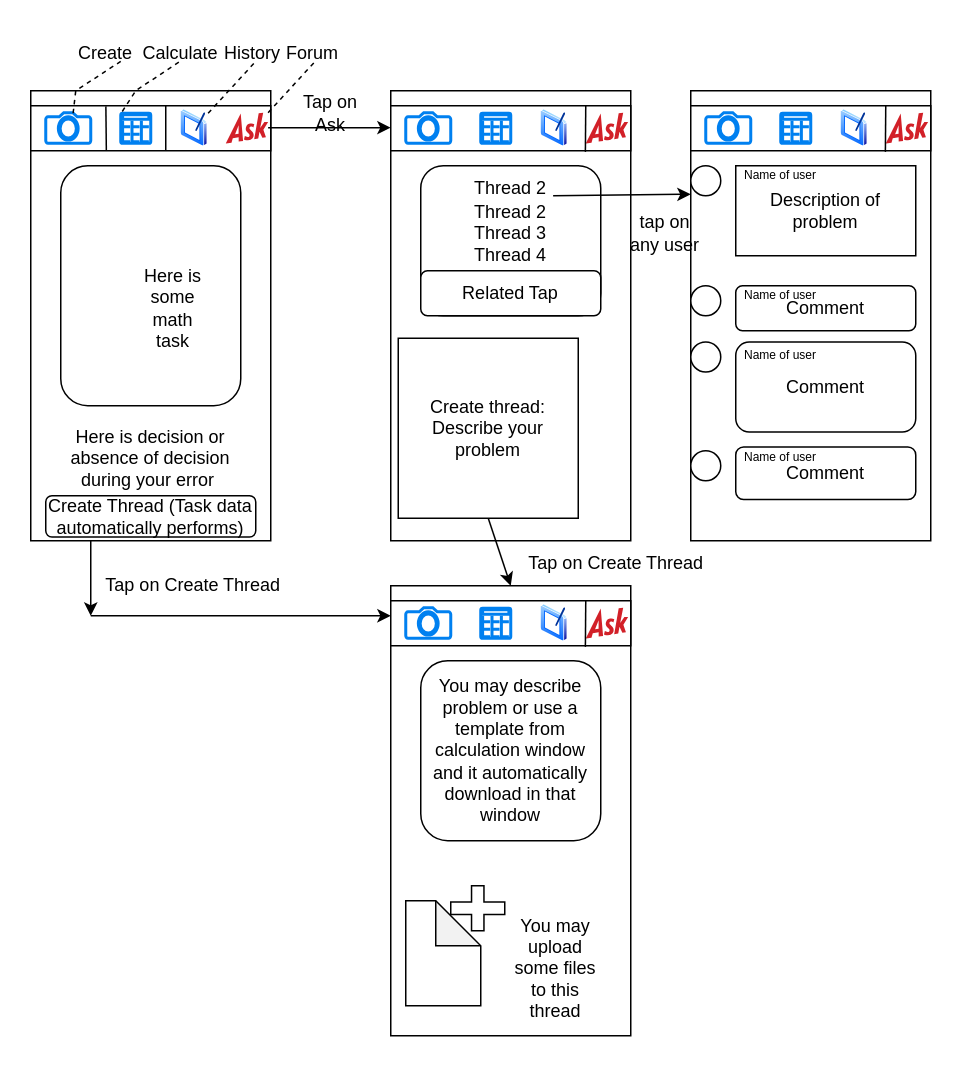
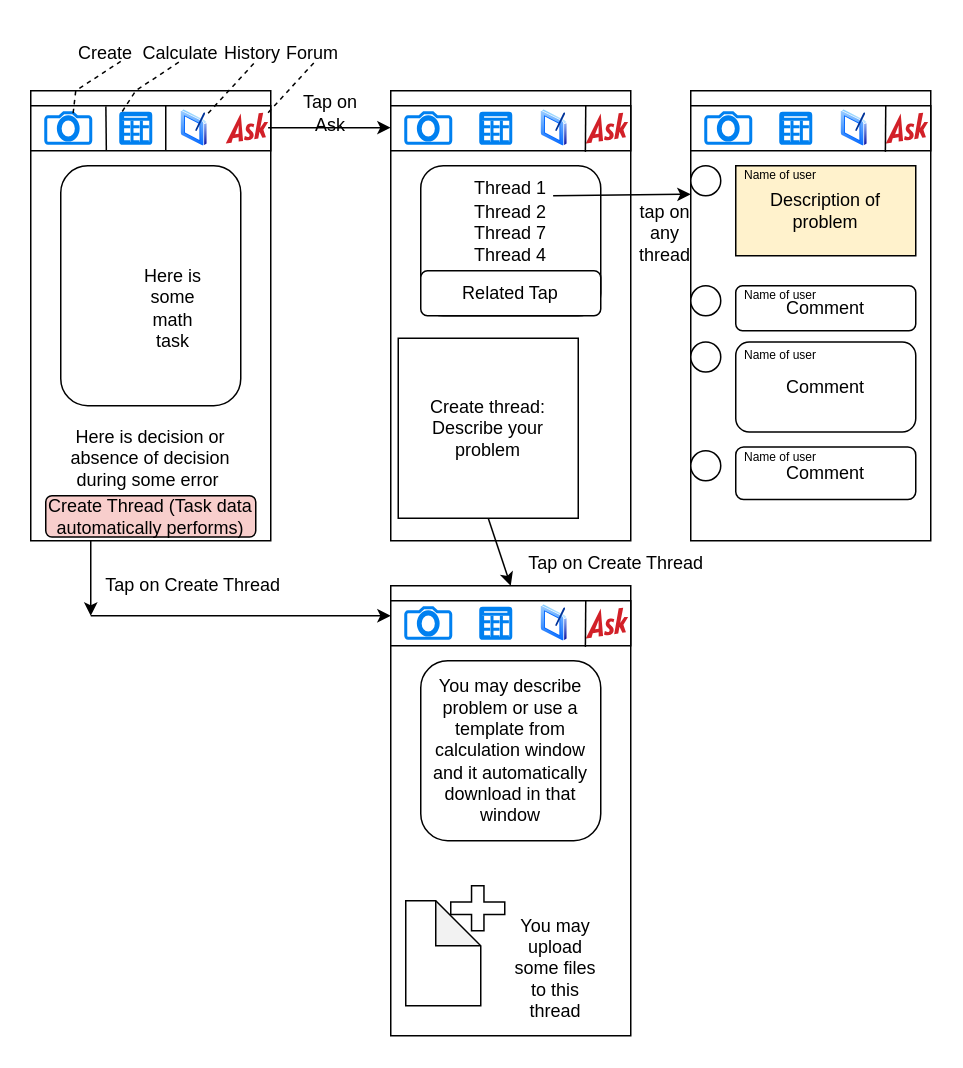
(511, 188) -> (511, 188)
(826, 211) -> (826, 211)
(511, 233) -> (511, 233)
(665, 233) -> (665, 233)
(151, 458) -> (151, 458)
(151, 516) -> (151, 516)
